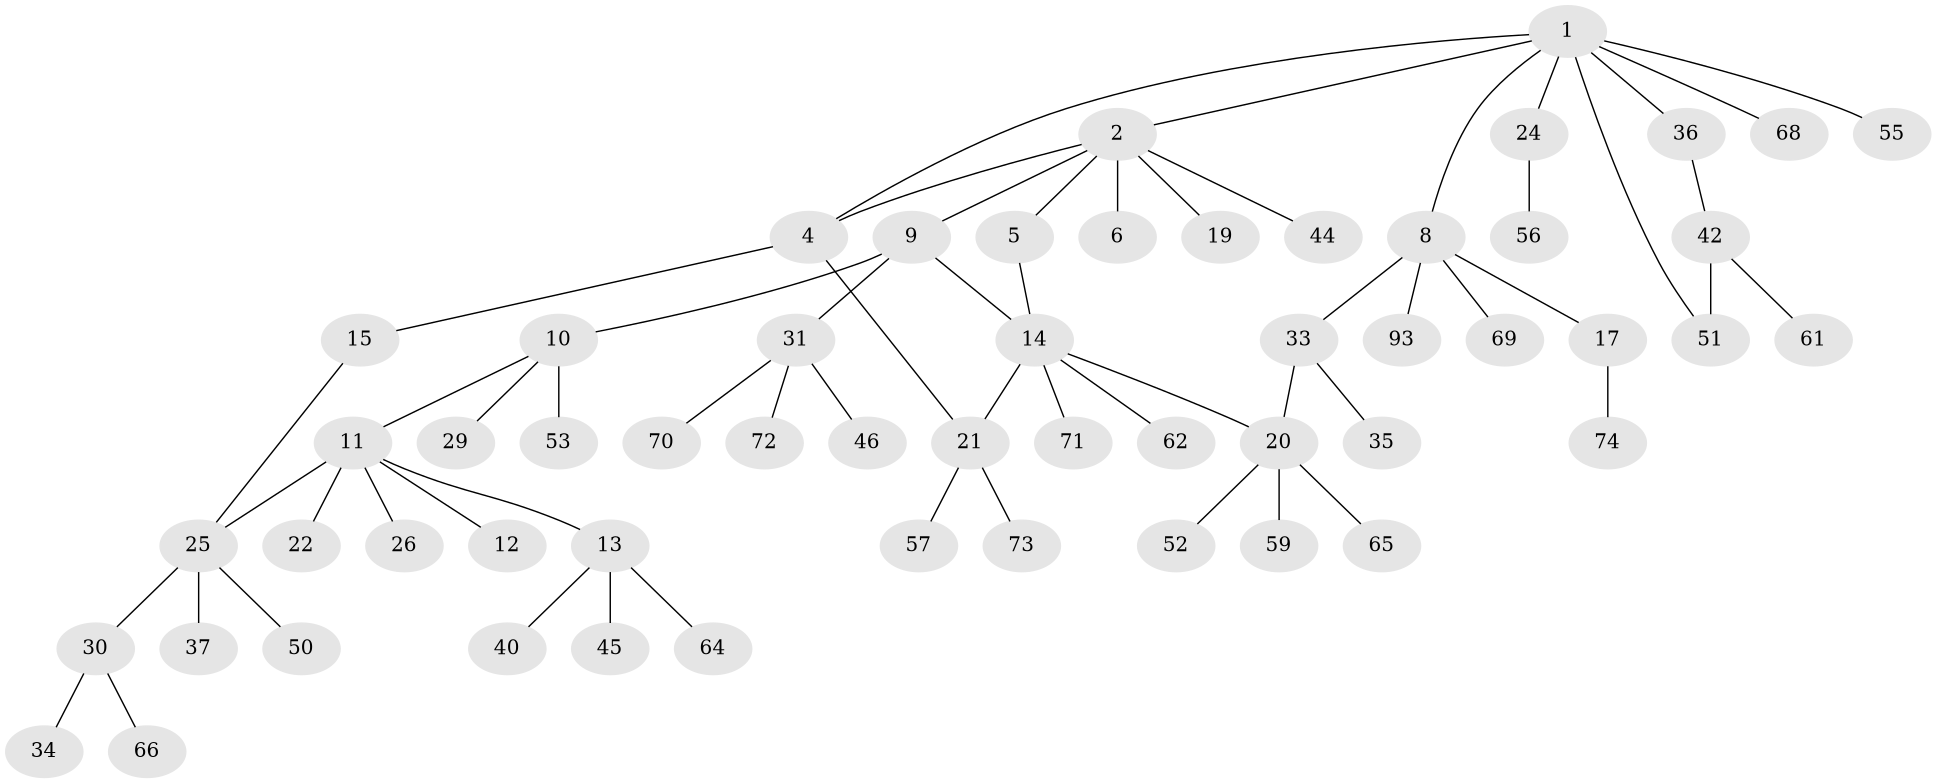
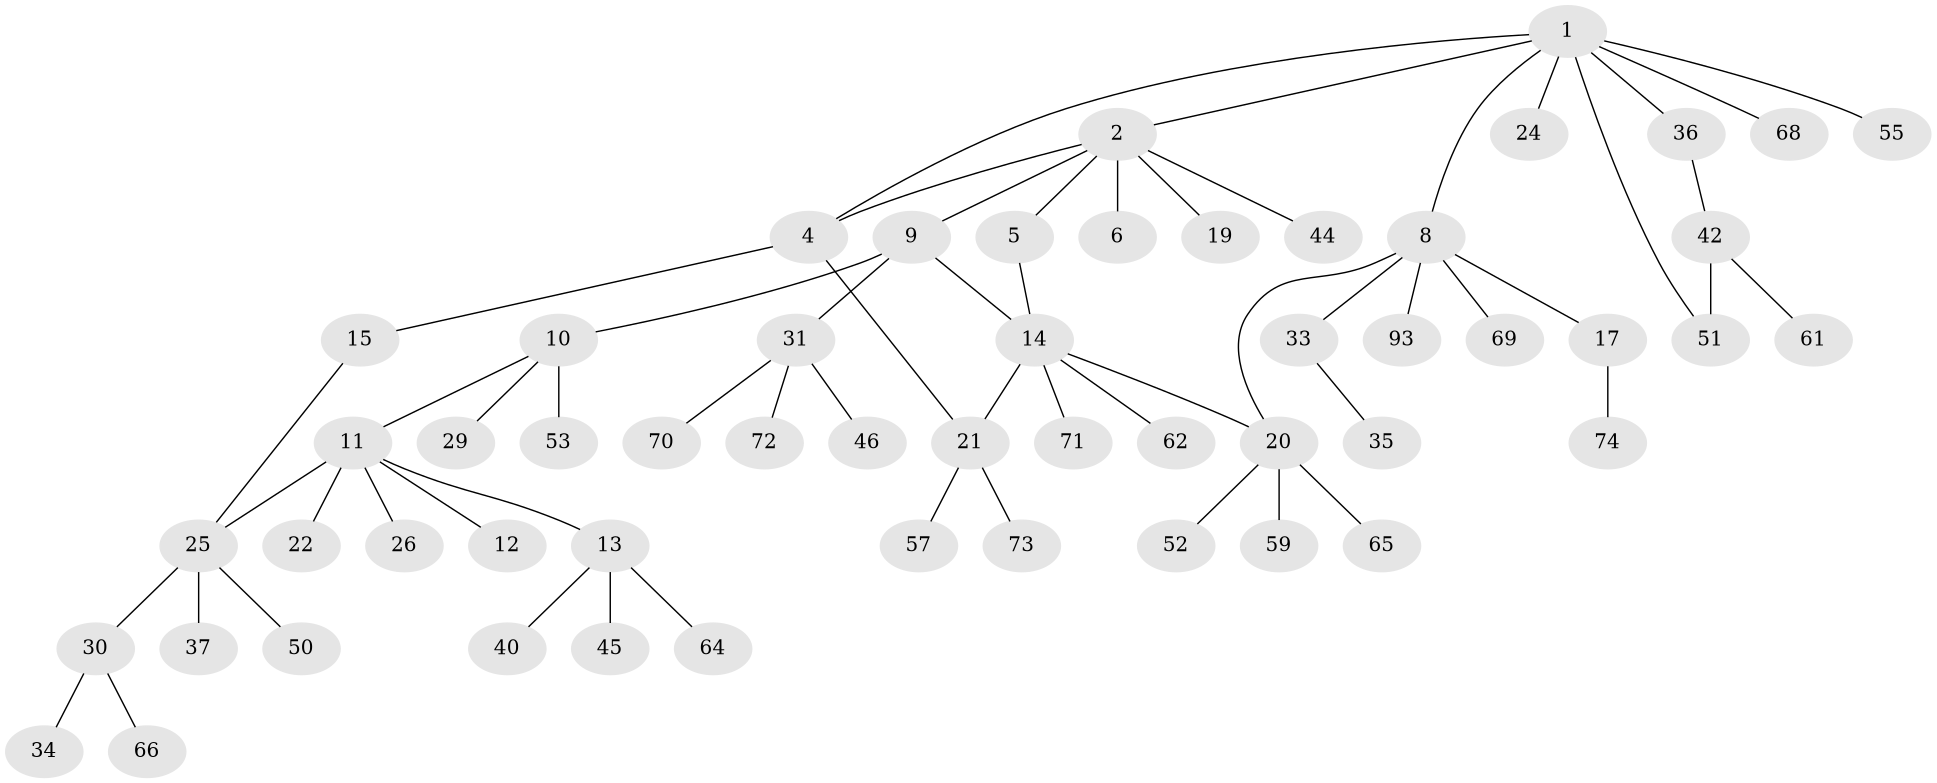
(1529, 237) -> none
(1289, 391) -> (1266, 295)
